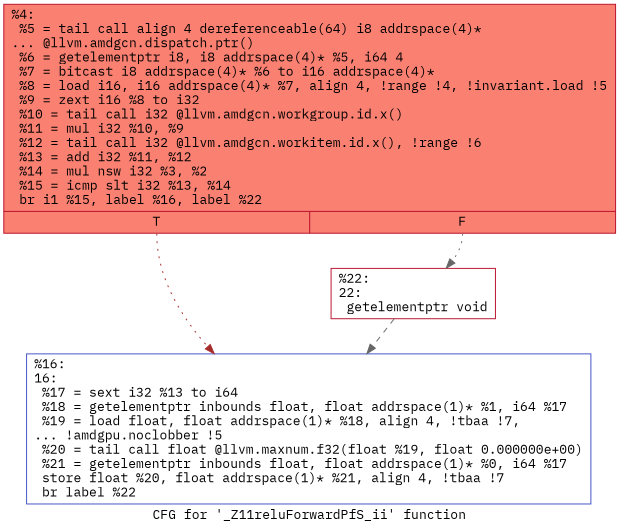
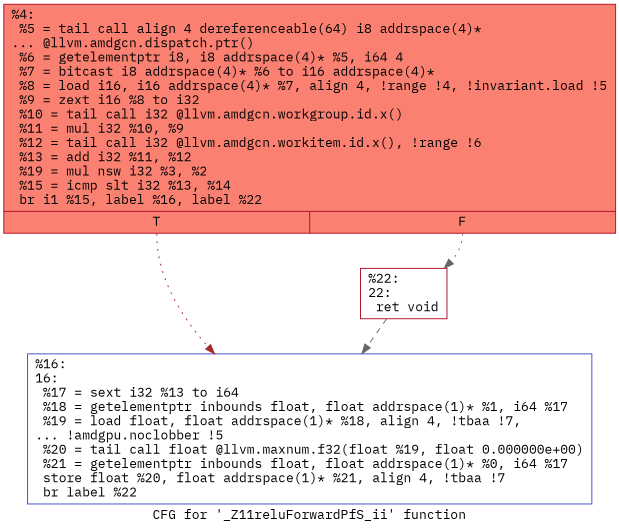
(110, 171) -> (110, 171)
(413, 307) -> (404, 307)
